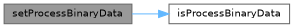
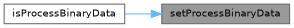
(145, 14) -> (138, 14)
